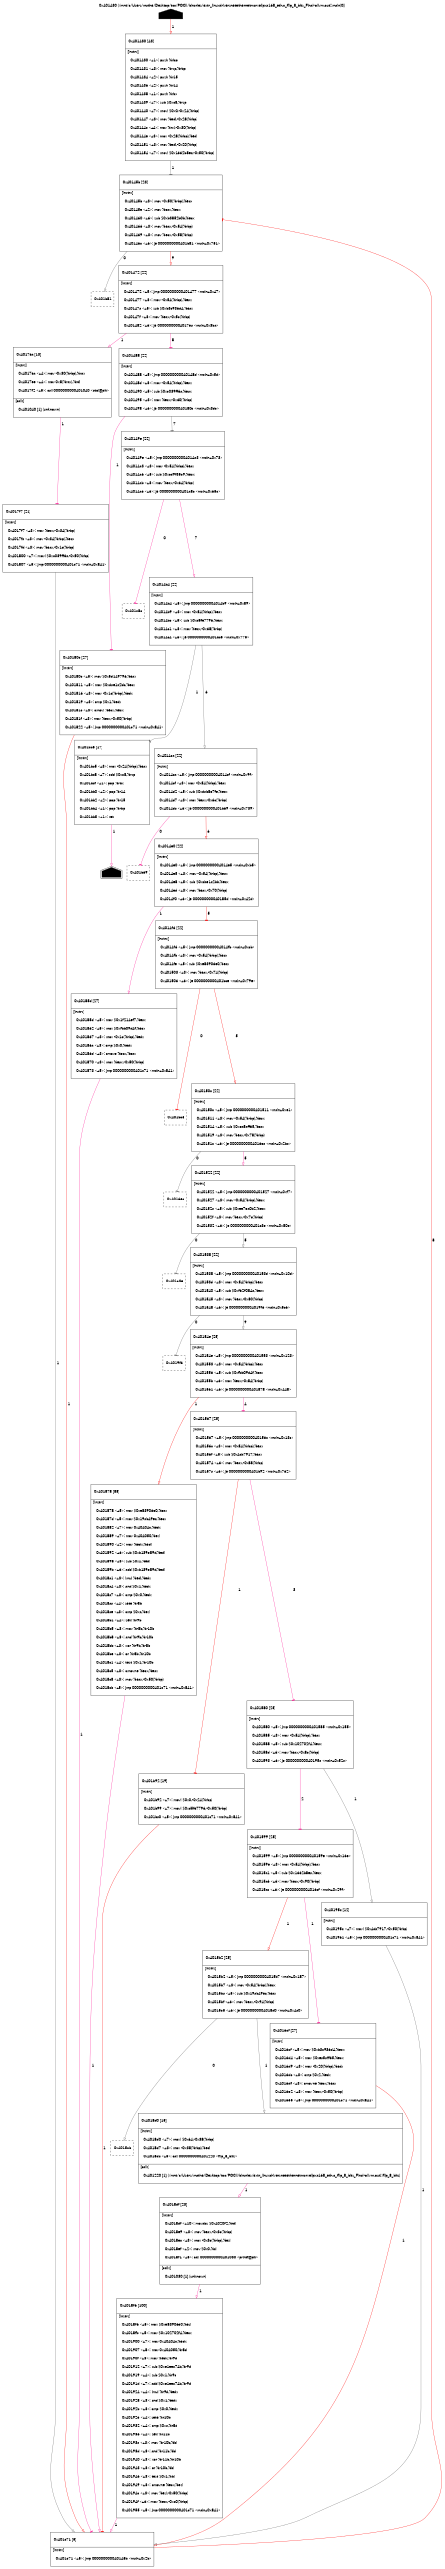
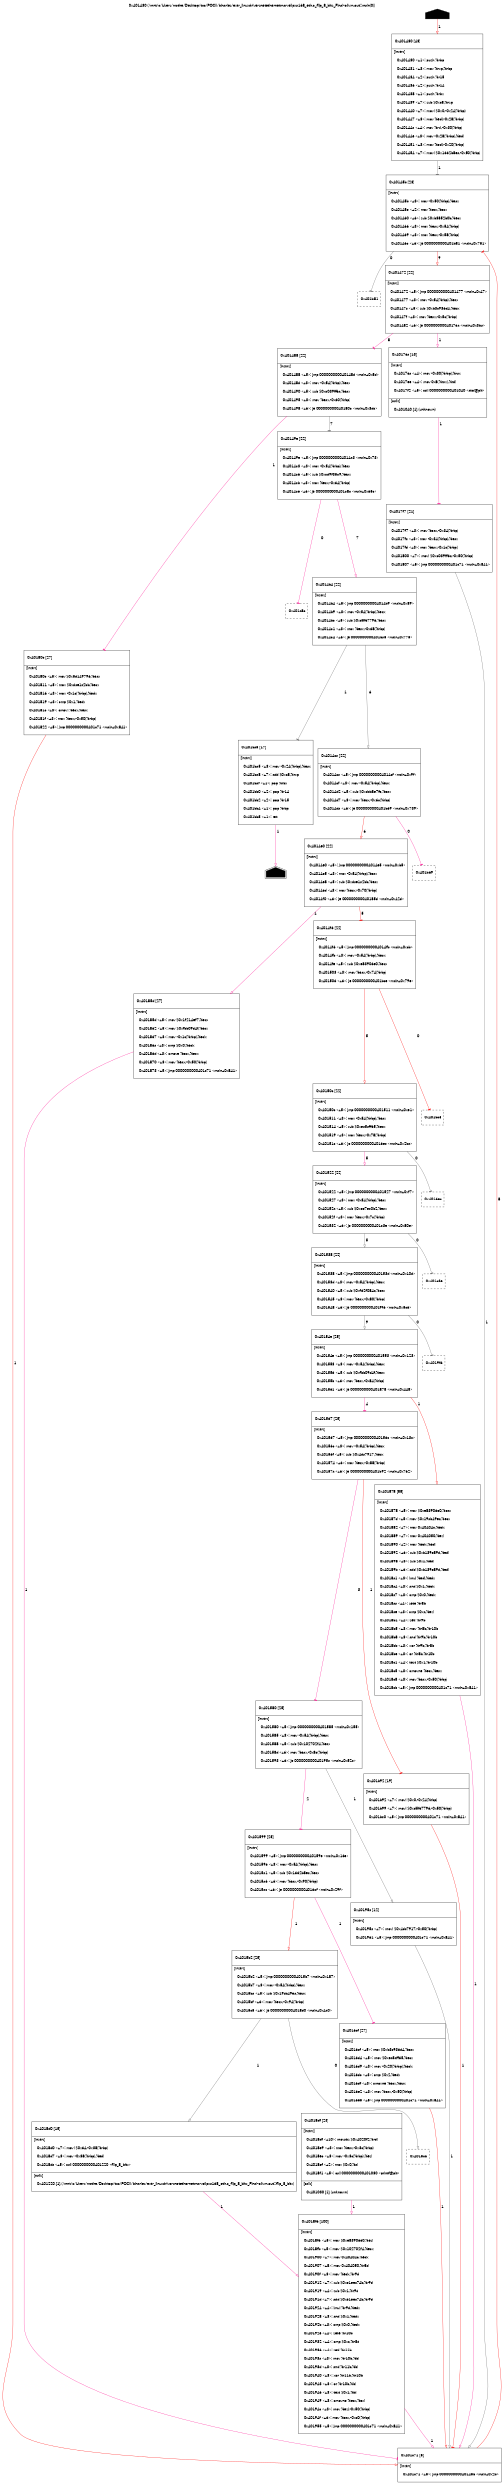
(114, 269) -> (380, 269)
(244, 2189) -> (250, 2233)
